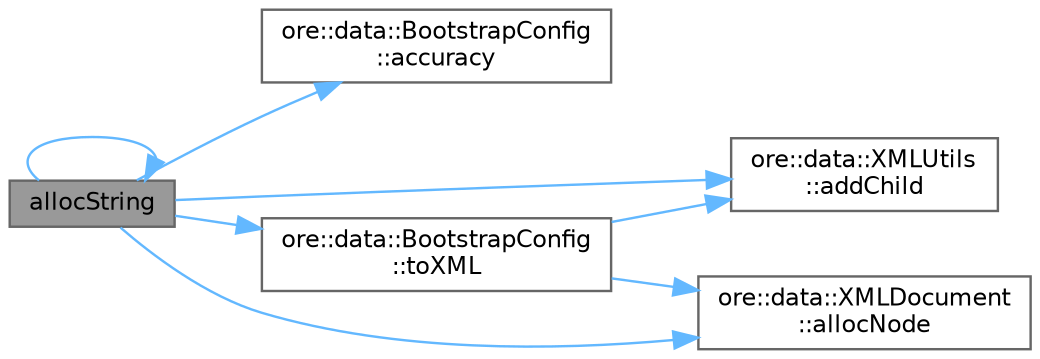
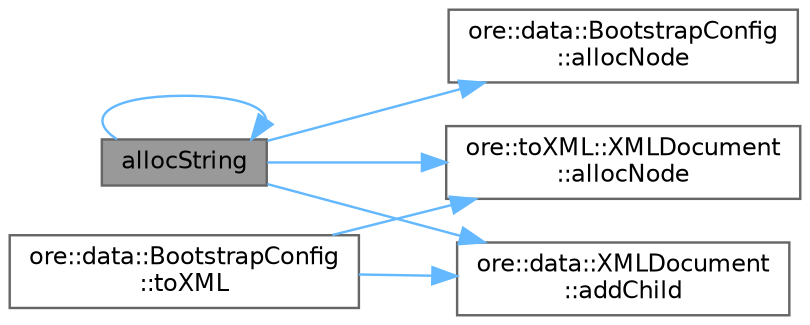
(436, 46) -> (623, 46)
(865, 175) -> (623, 279)
(206, 220) -> none
(865, 313) -> (623, 162)
